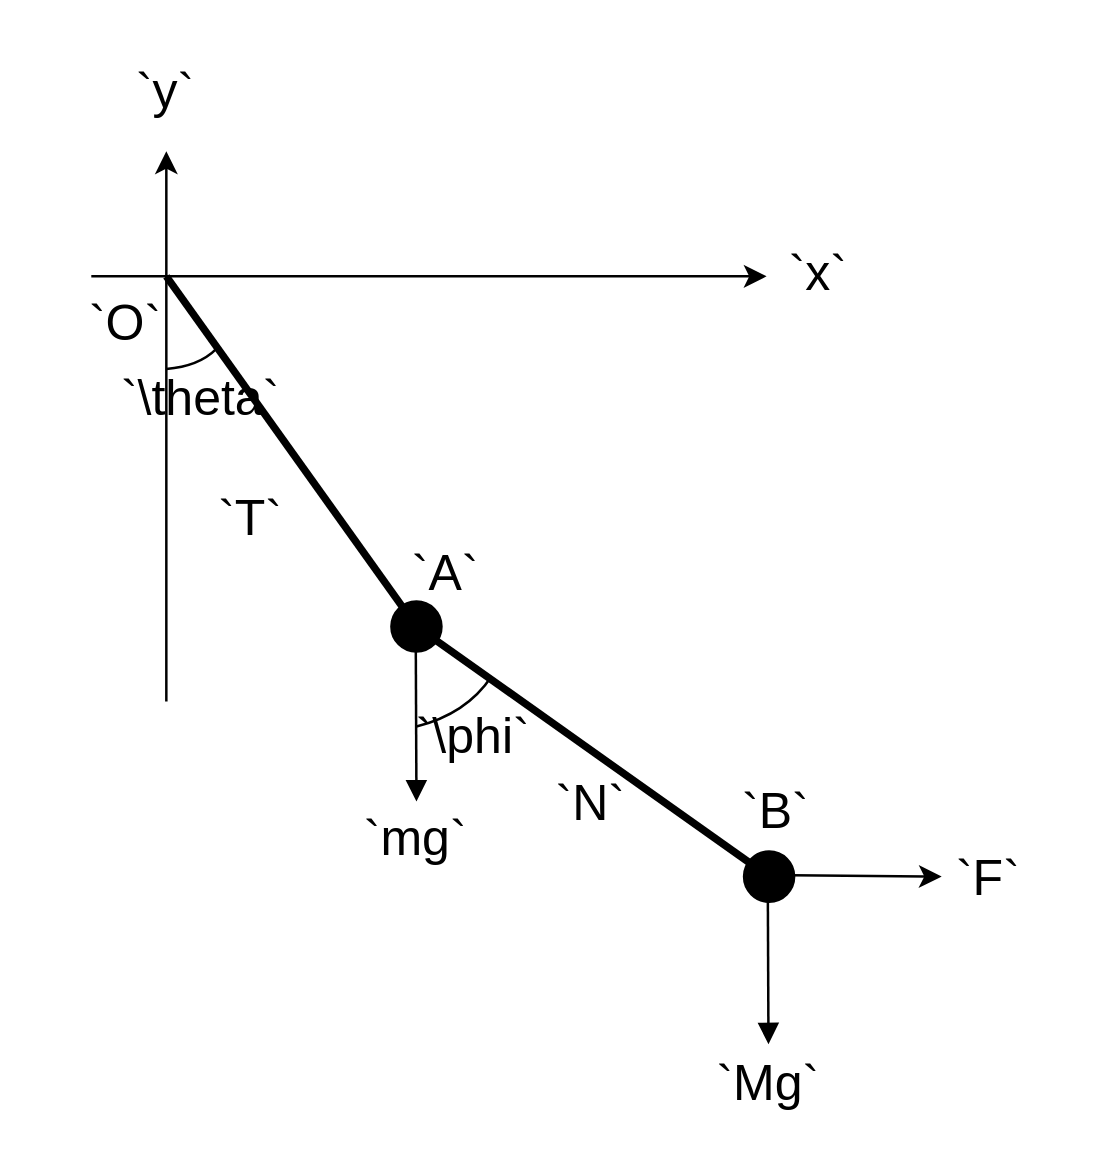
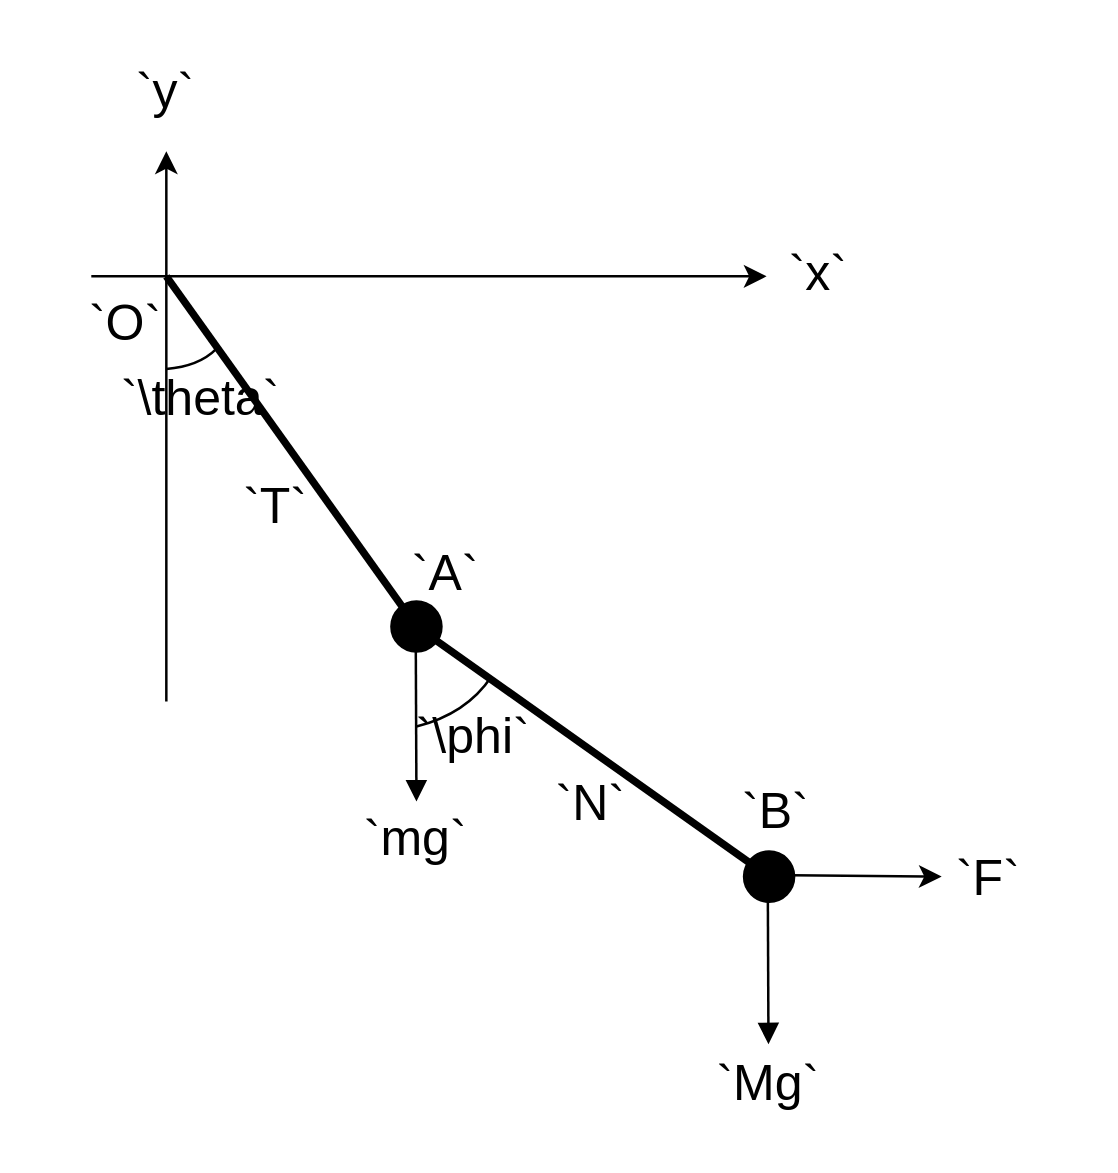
(251, 516) -> (276, 504)
